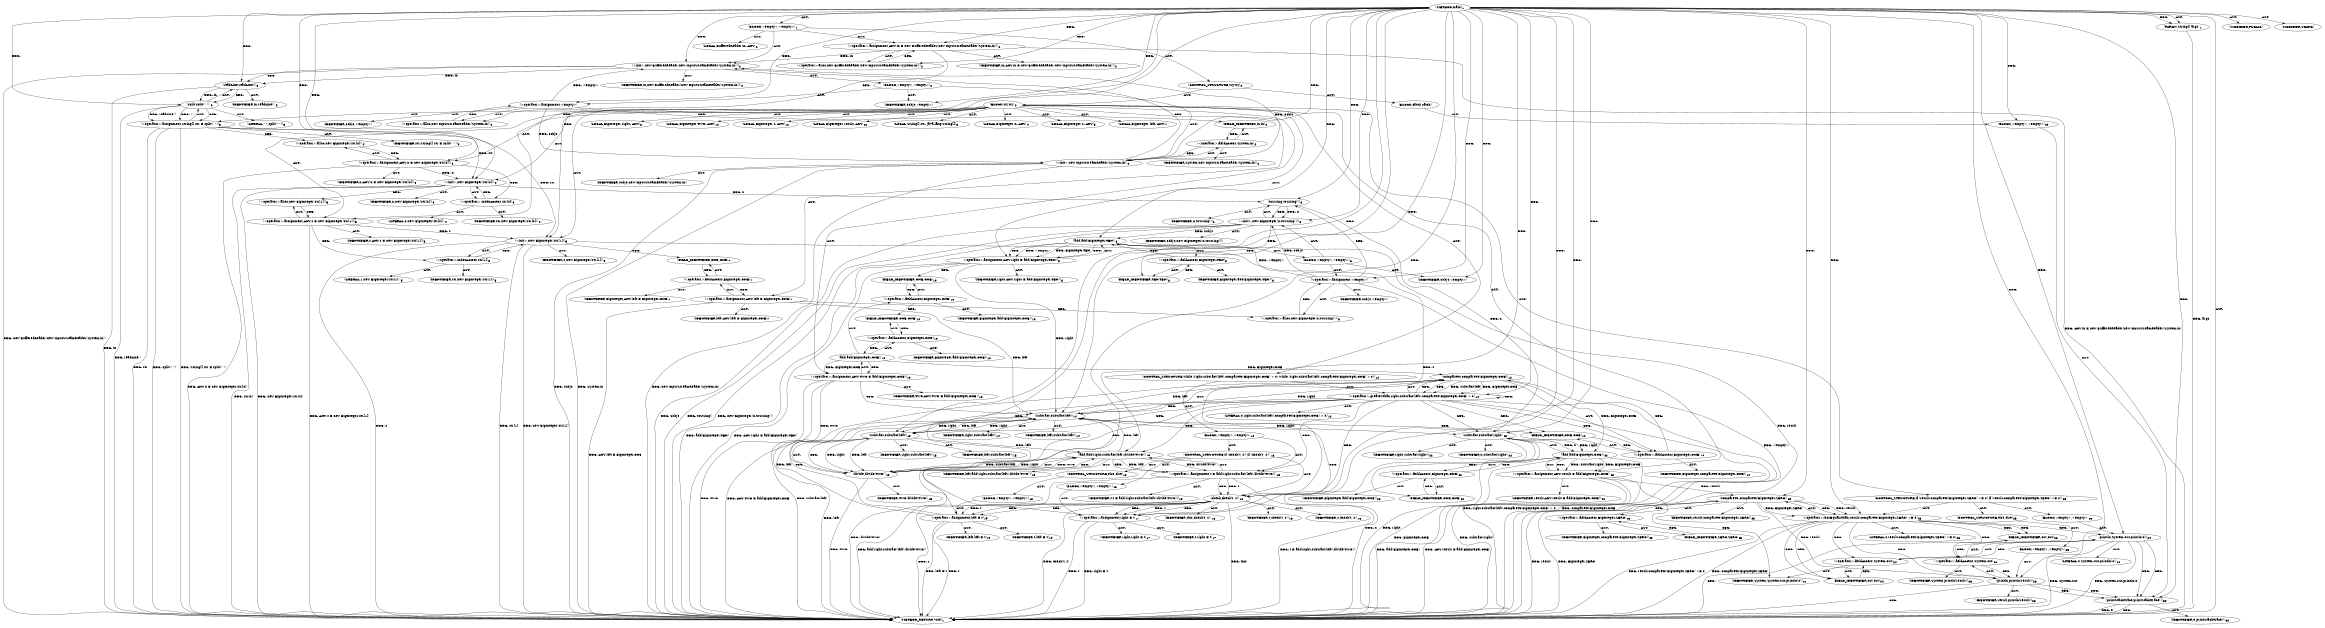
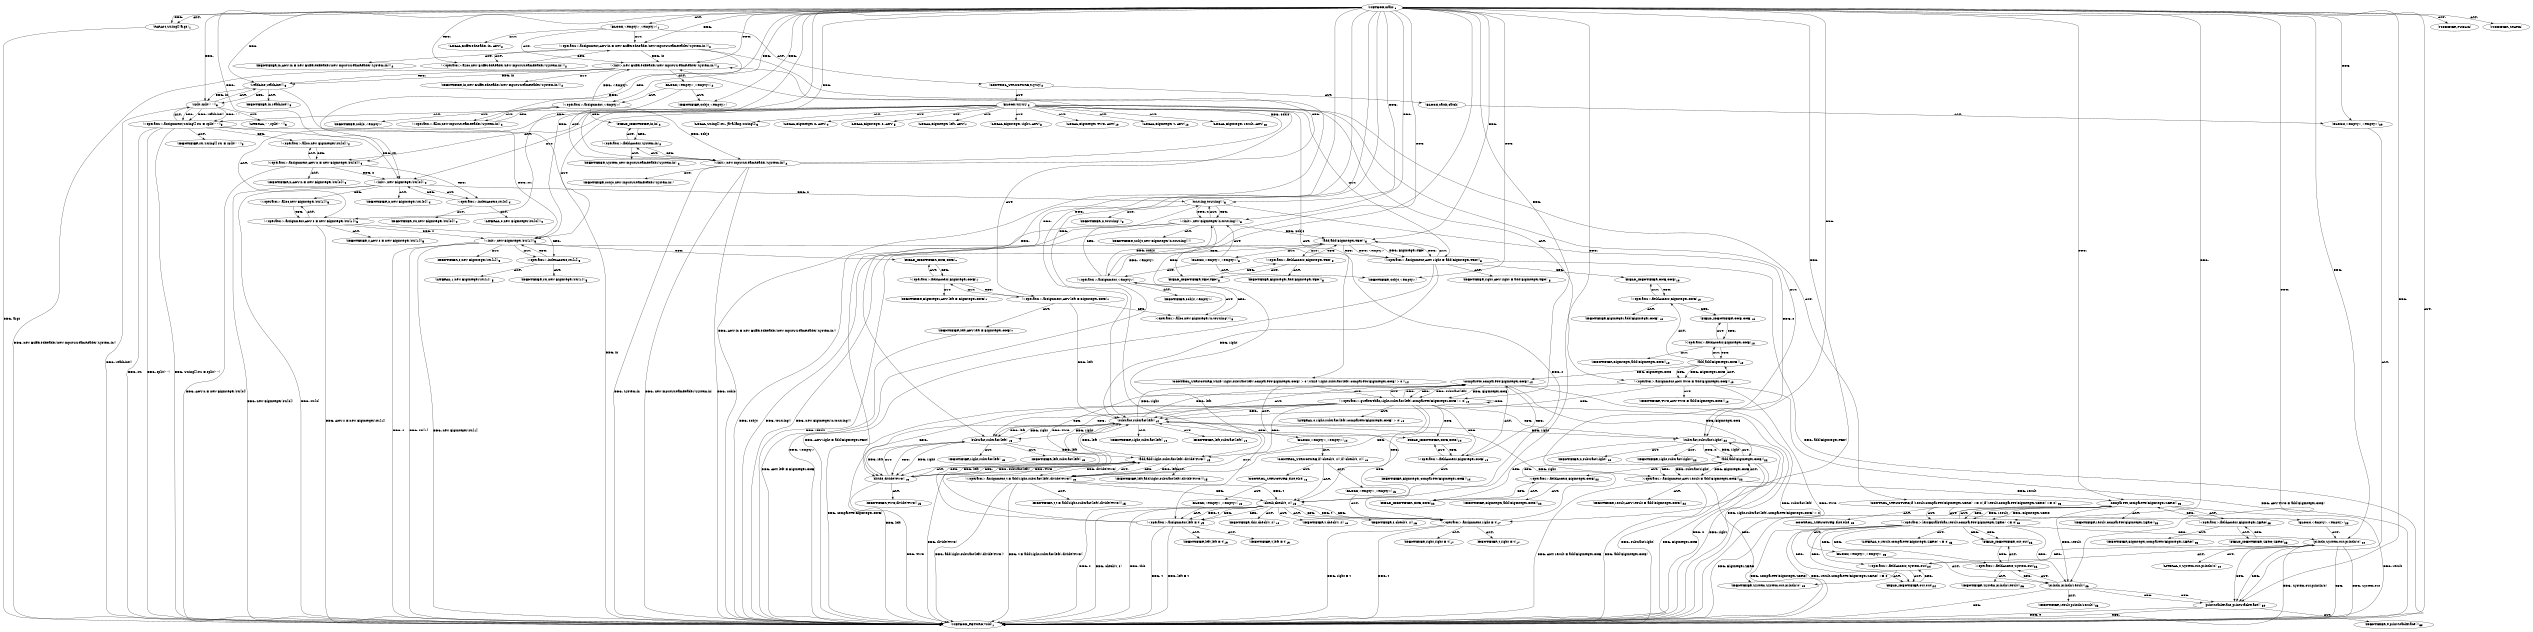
(588, 560) -> (768, 490)
